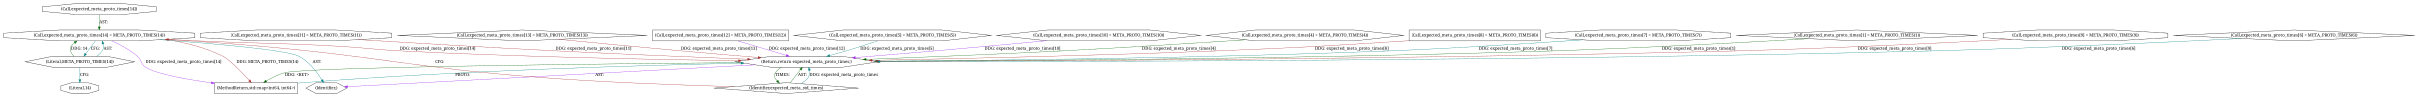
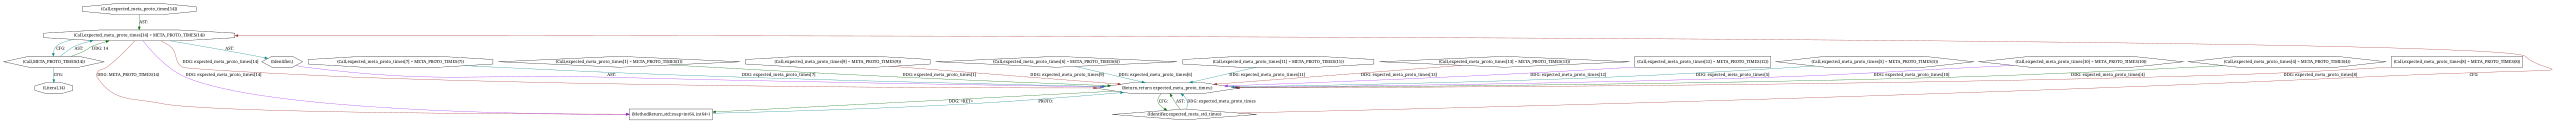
(553, 51) -> (1224, 75)
(80, 62) -> (54, 62)
(783, 75) -> (1164, 101)
(551, 76) -> (698, 79)
